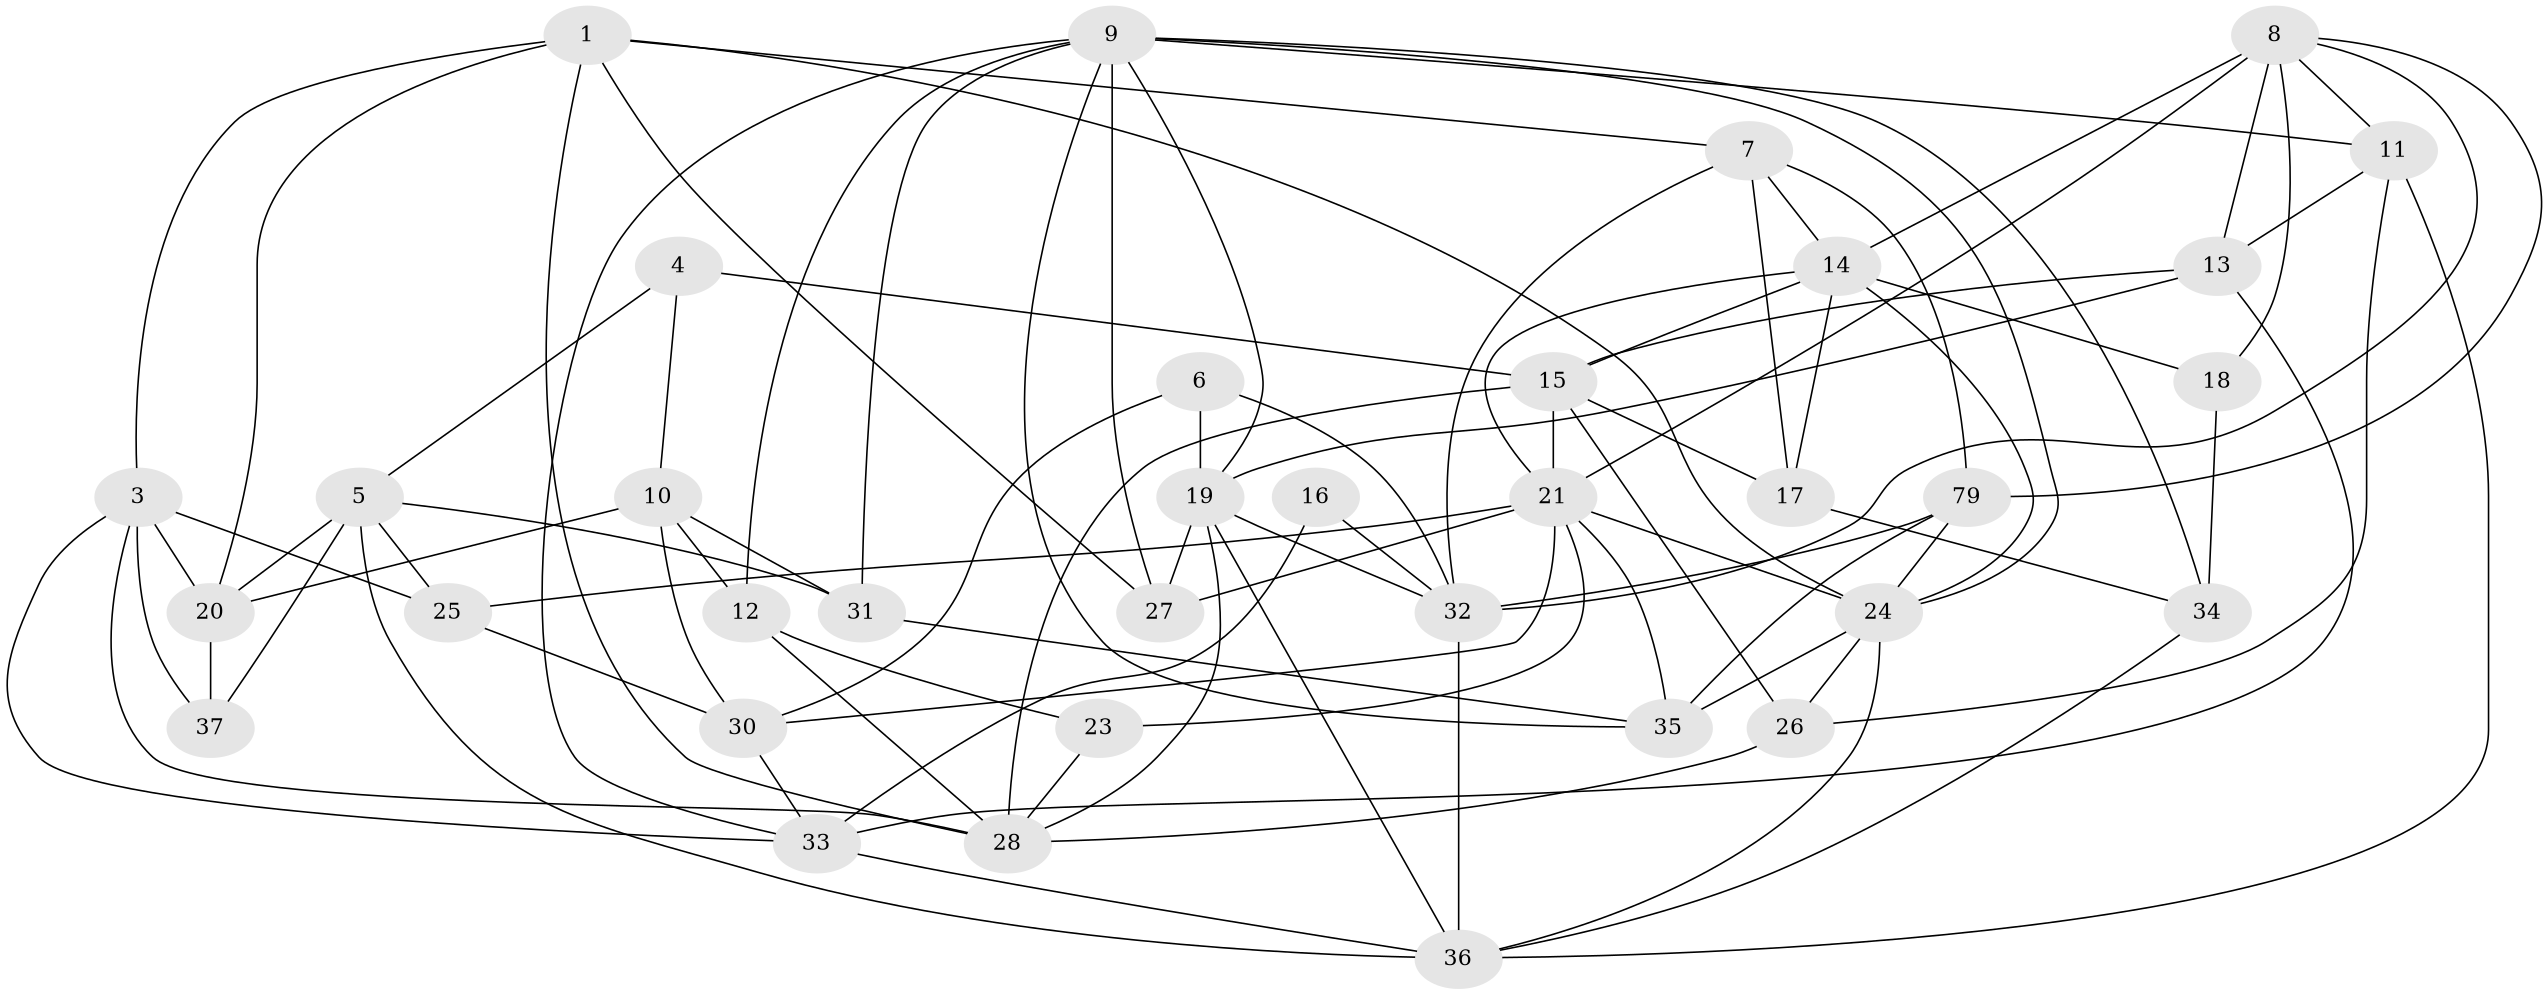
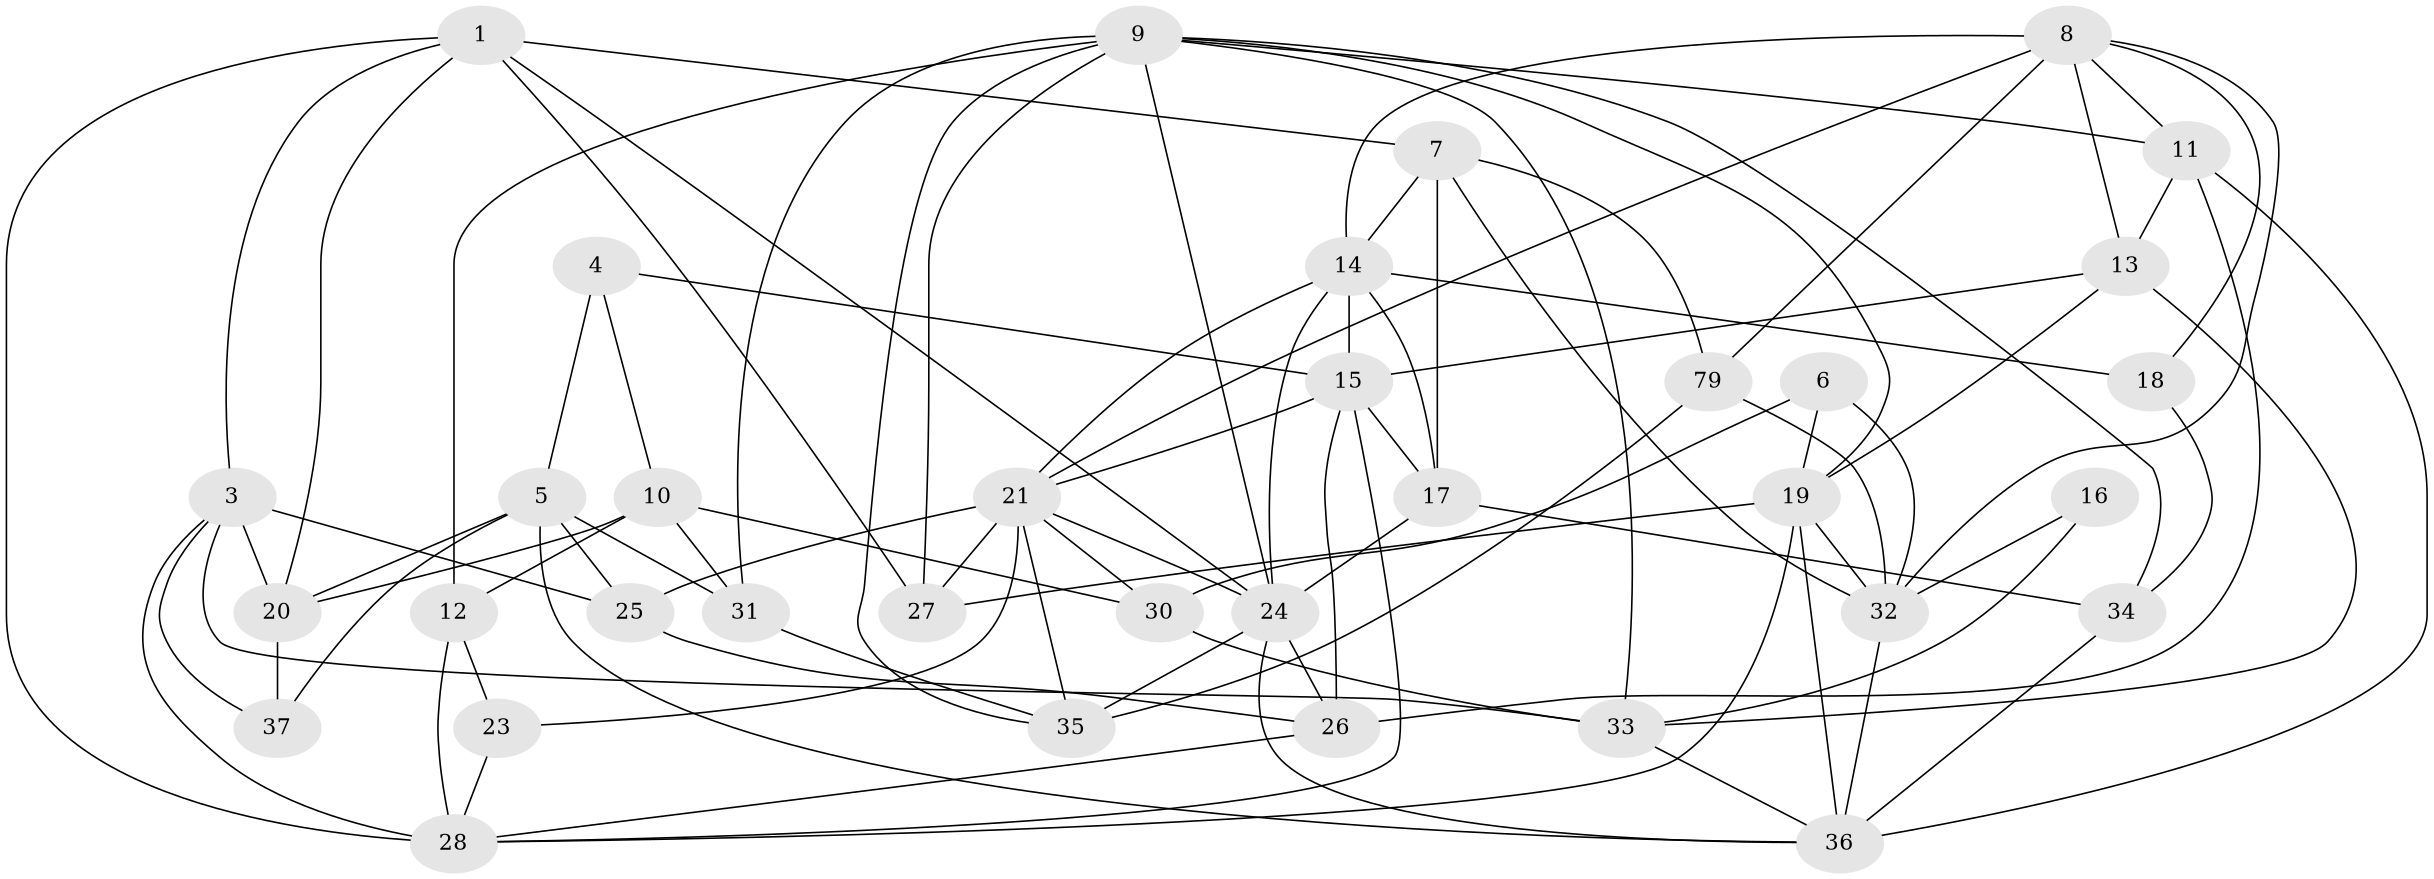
(1923, 555) -> (1356, 555)
(596, 671) -> (849, 676)
